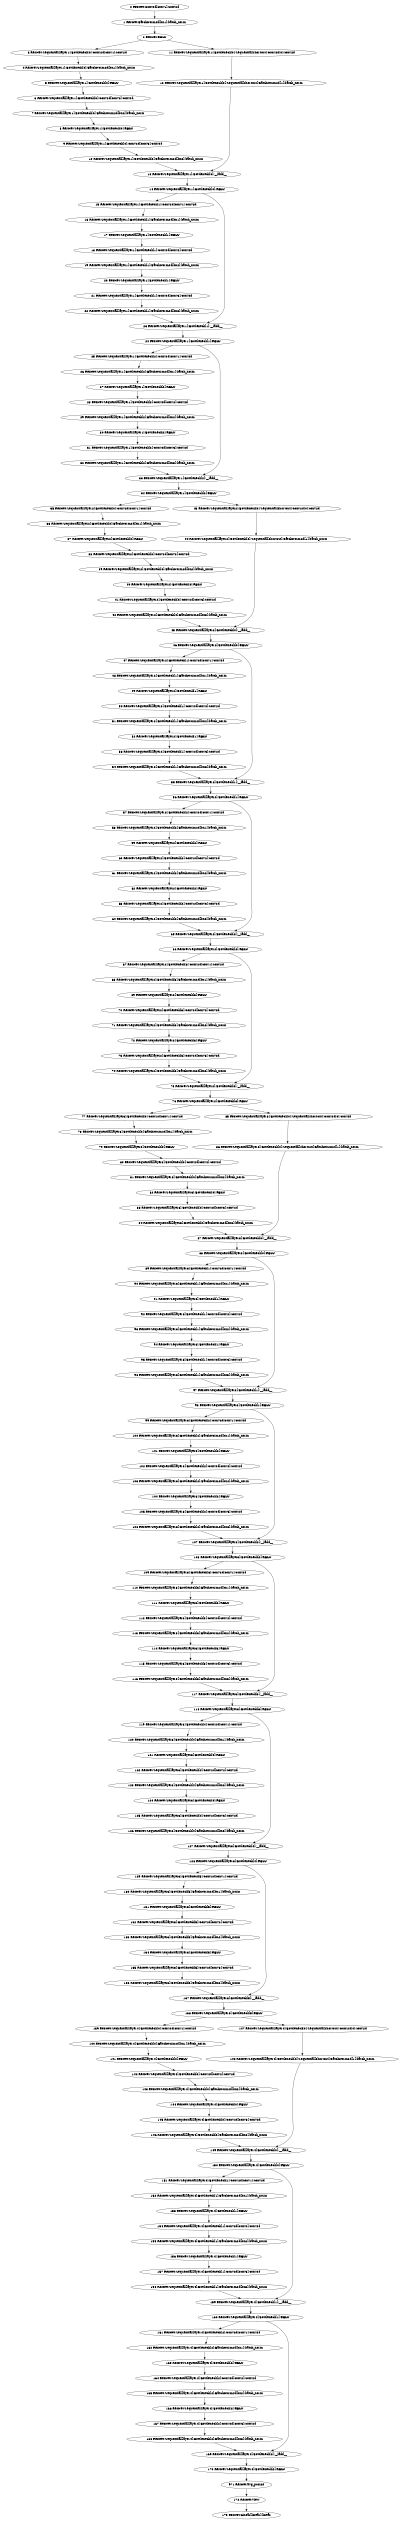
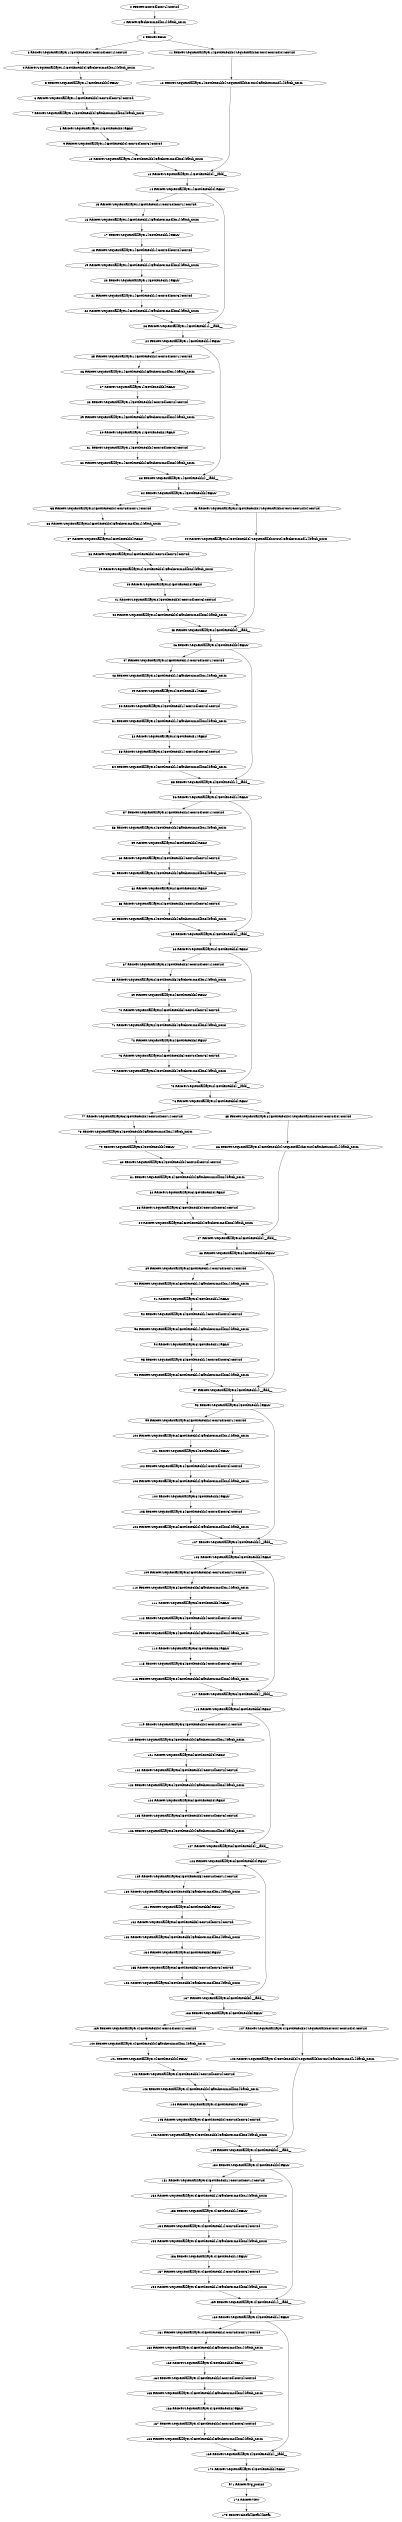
(266, 1928) -> (266, 1930)
